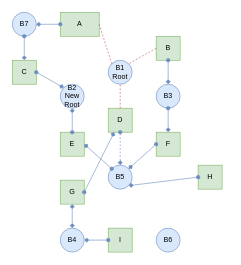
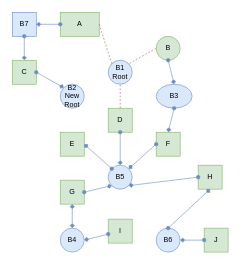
(24, 24) -> (24, 24)
(168, 48) -> (168, 48)
(168, 96) -> (174, 96)
(72, 129) -> none
(120, 147) -> (120, 147)
(99, 164) -> (96, 189)
none -> (176, 222)
(120, 240) -> (120, 231)
none -> (201, 240)
none -> (216, 240)
